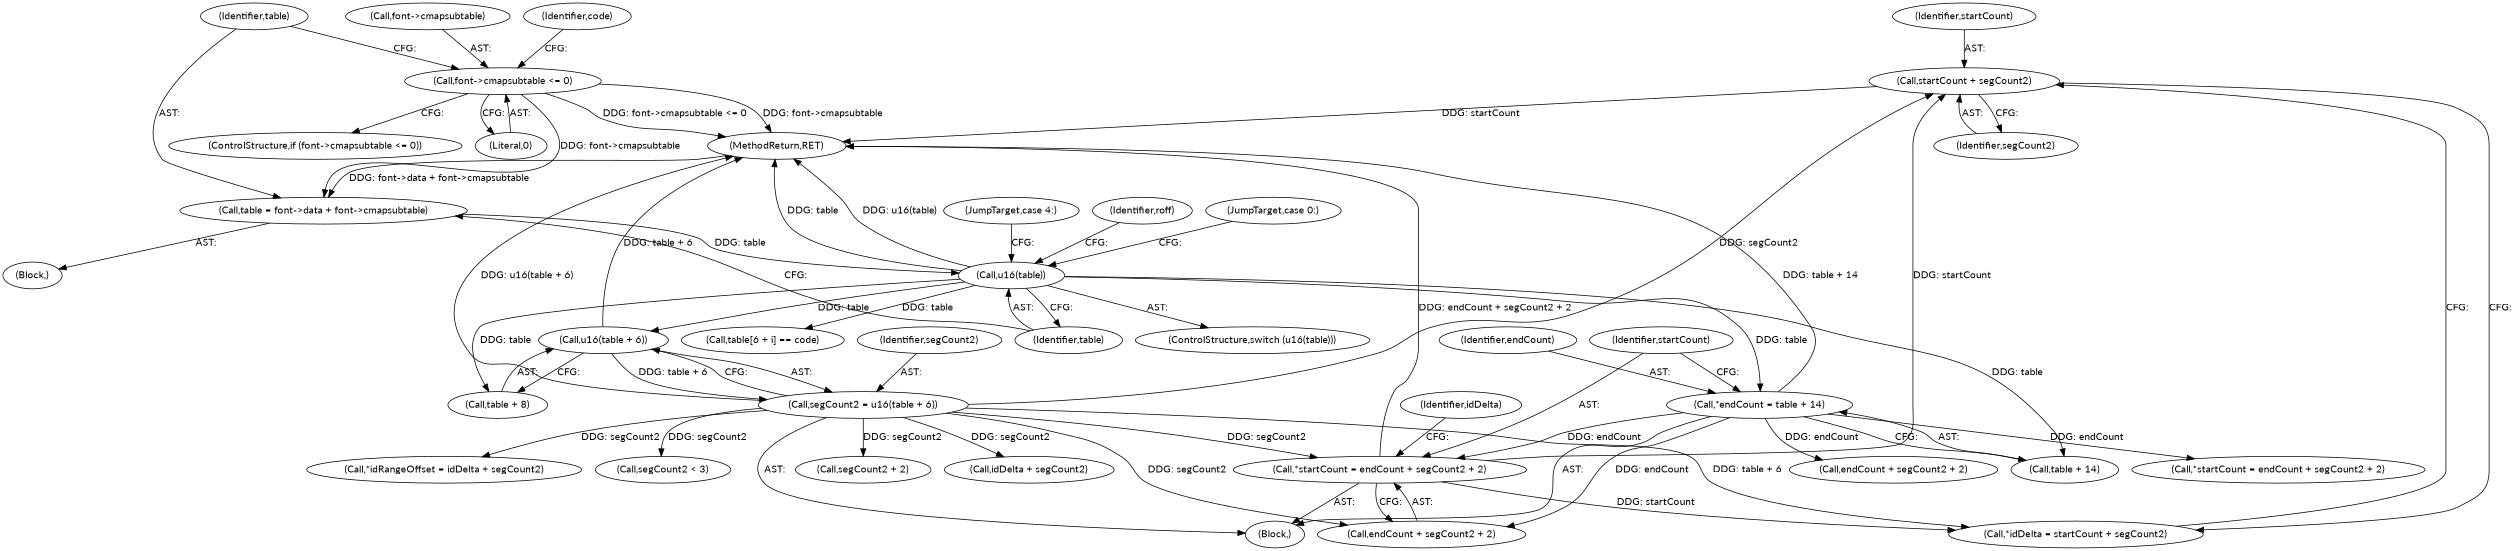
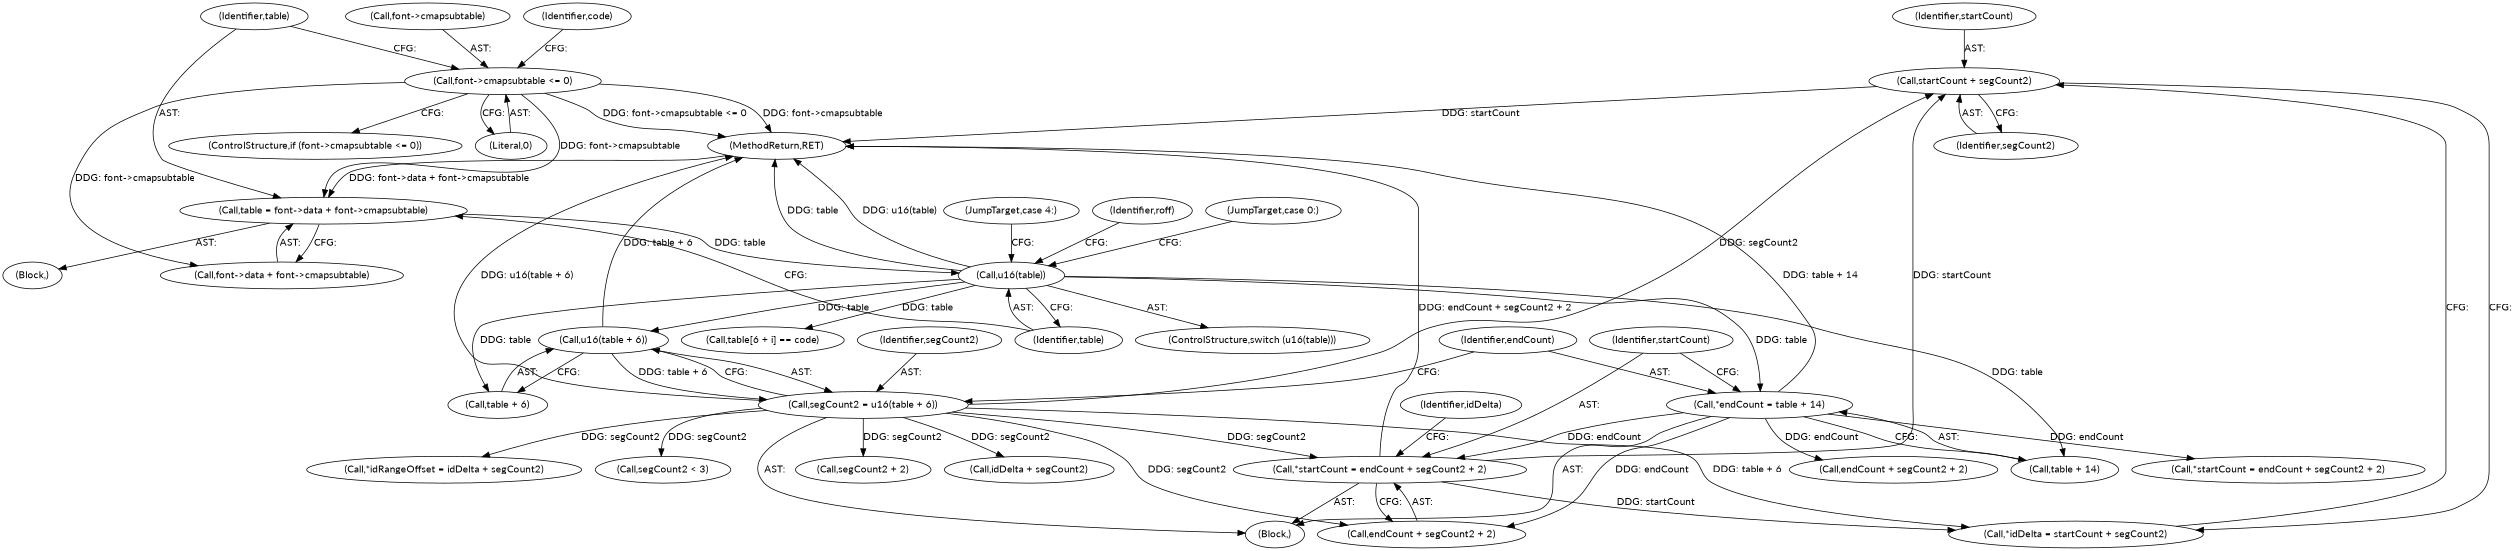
none -> (282, 275)
none -> (1225, 390)
(498, 405) -> (498, 405)
